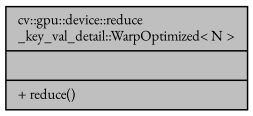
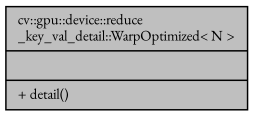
(47, 94) -> (43, 94)
